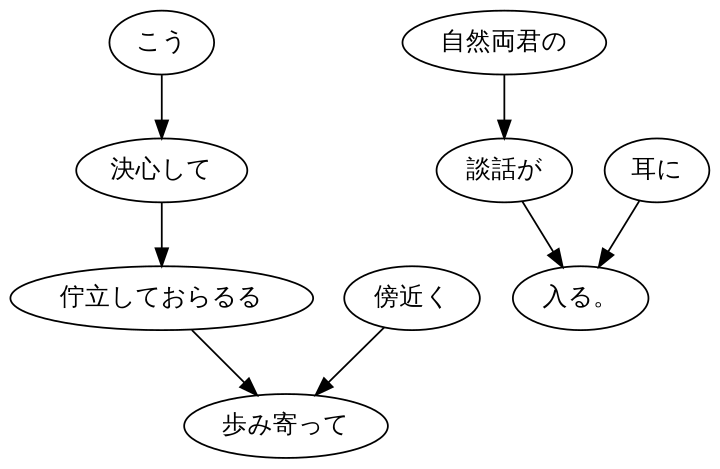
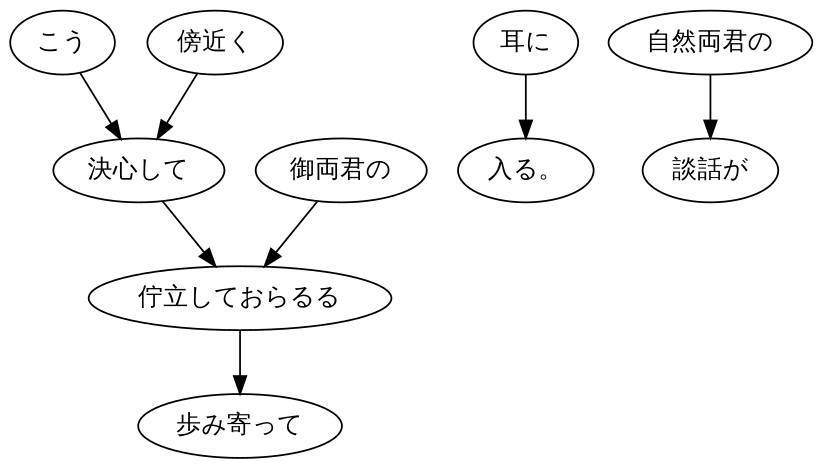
none -> (341, 170)
(538, 227) -> none
(356, 355) -> (182, 99)
